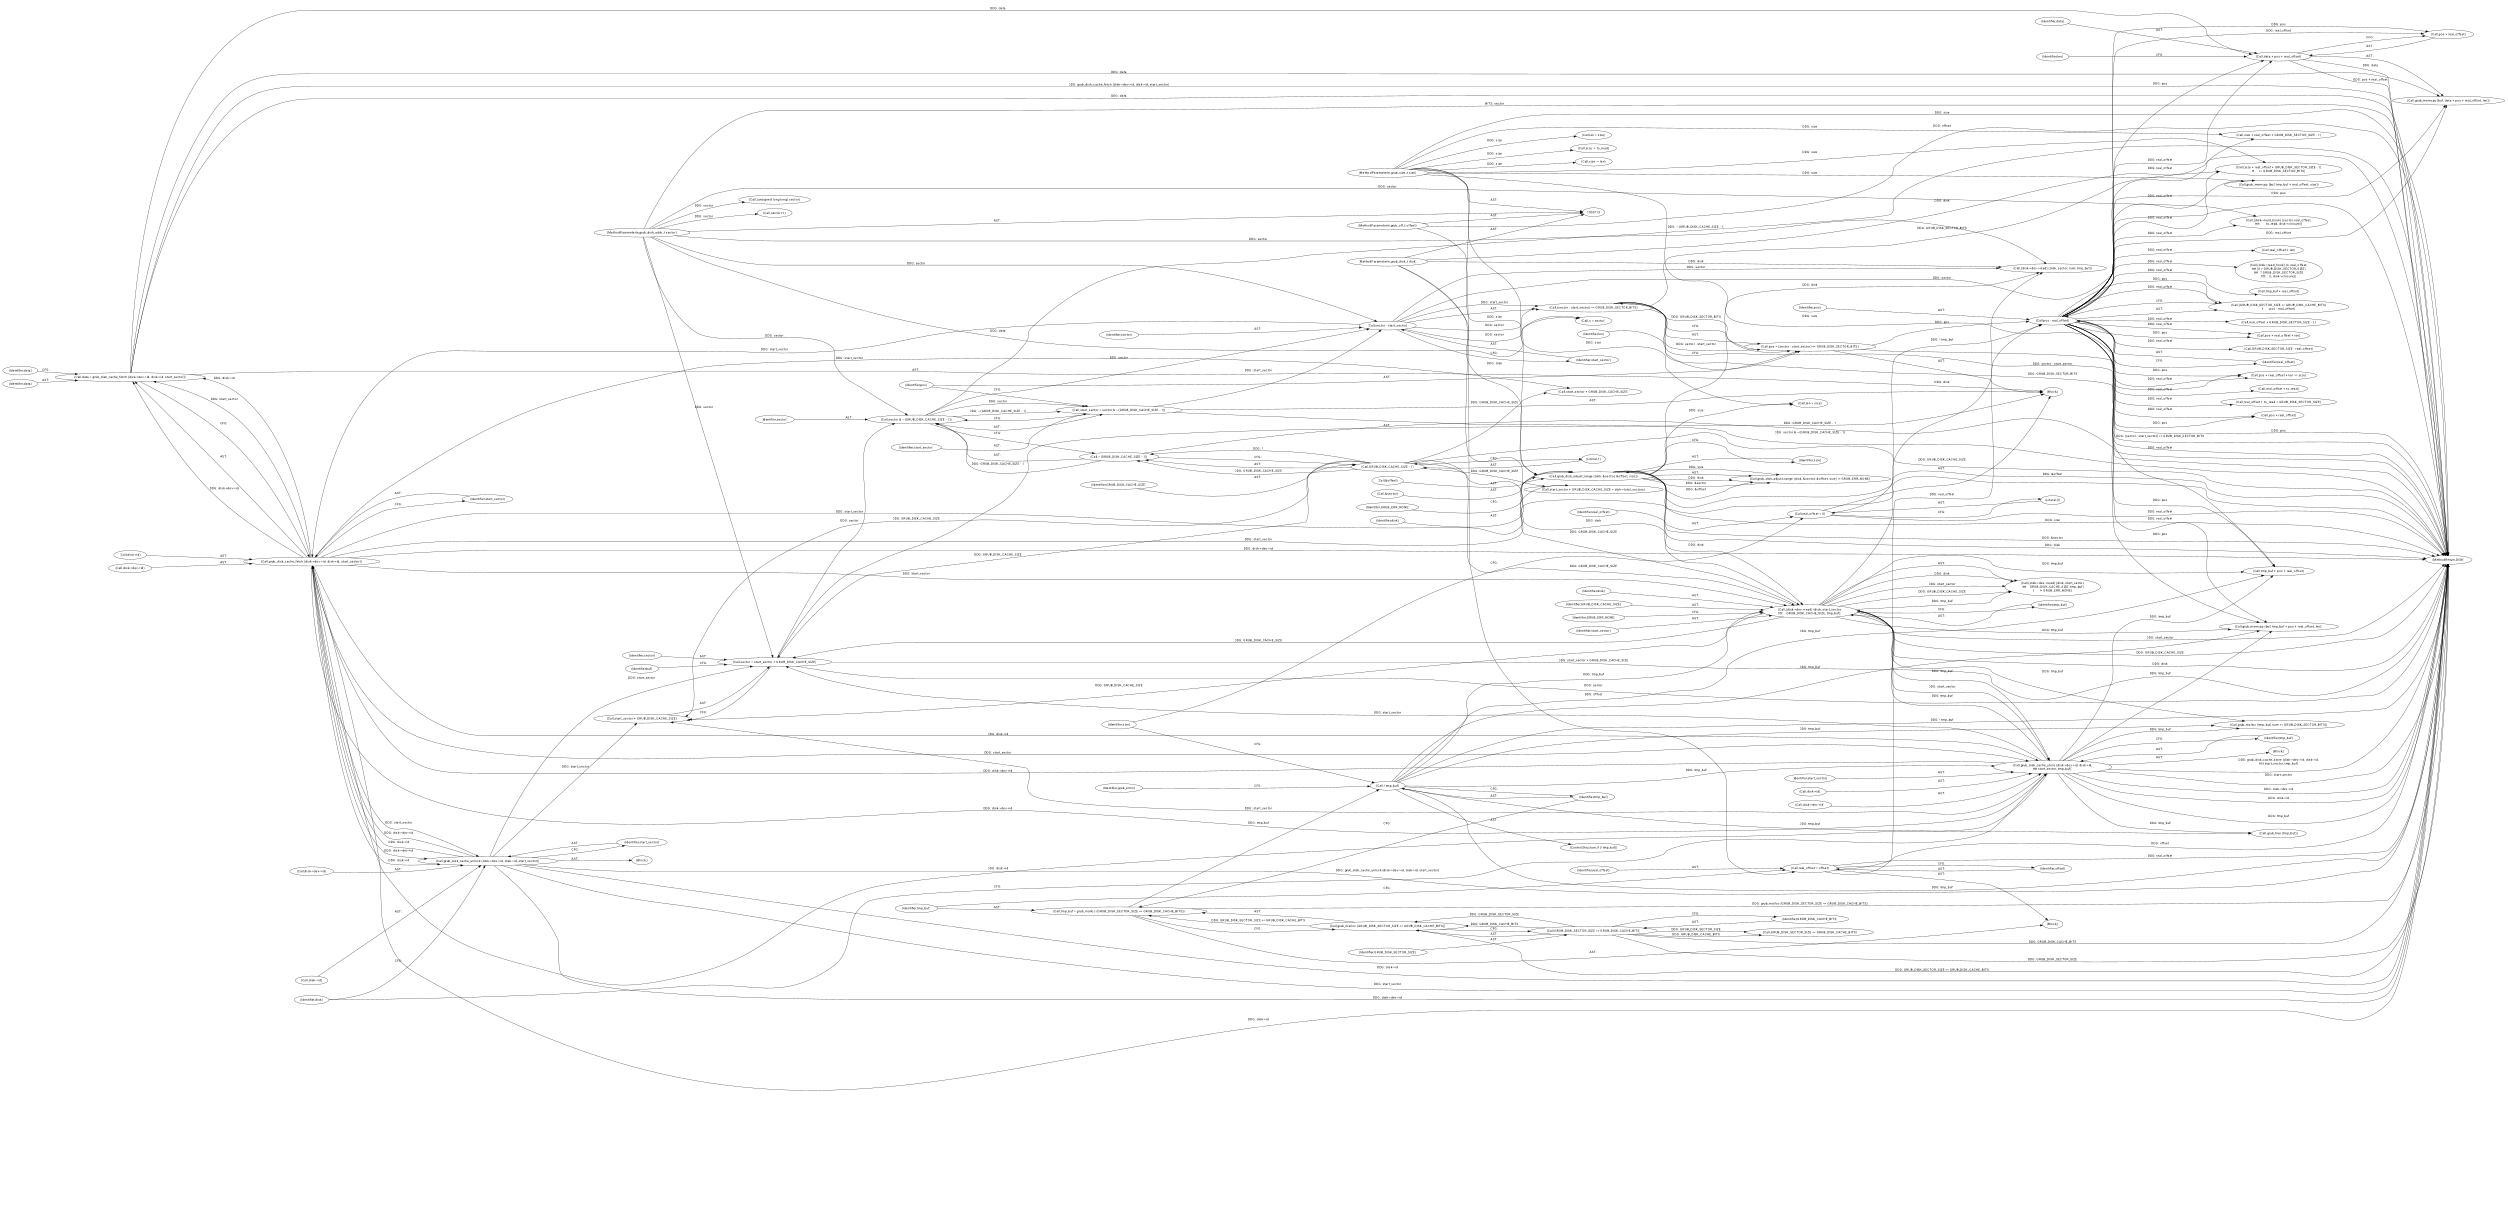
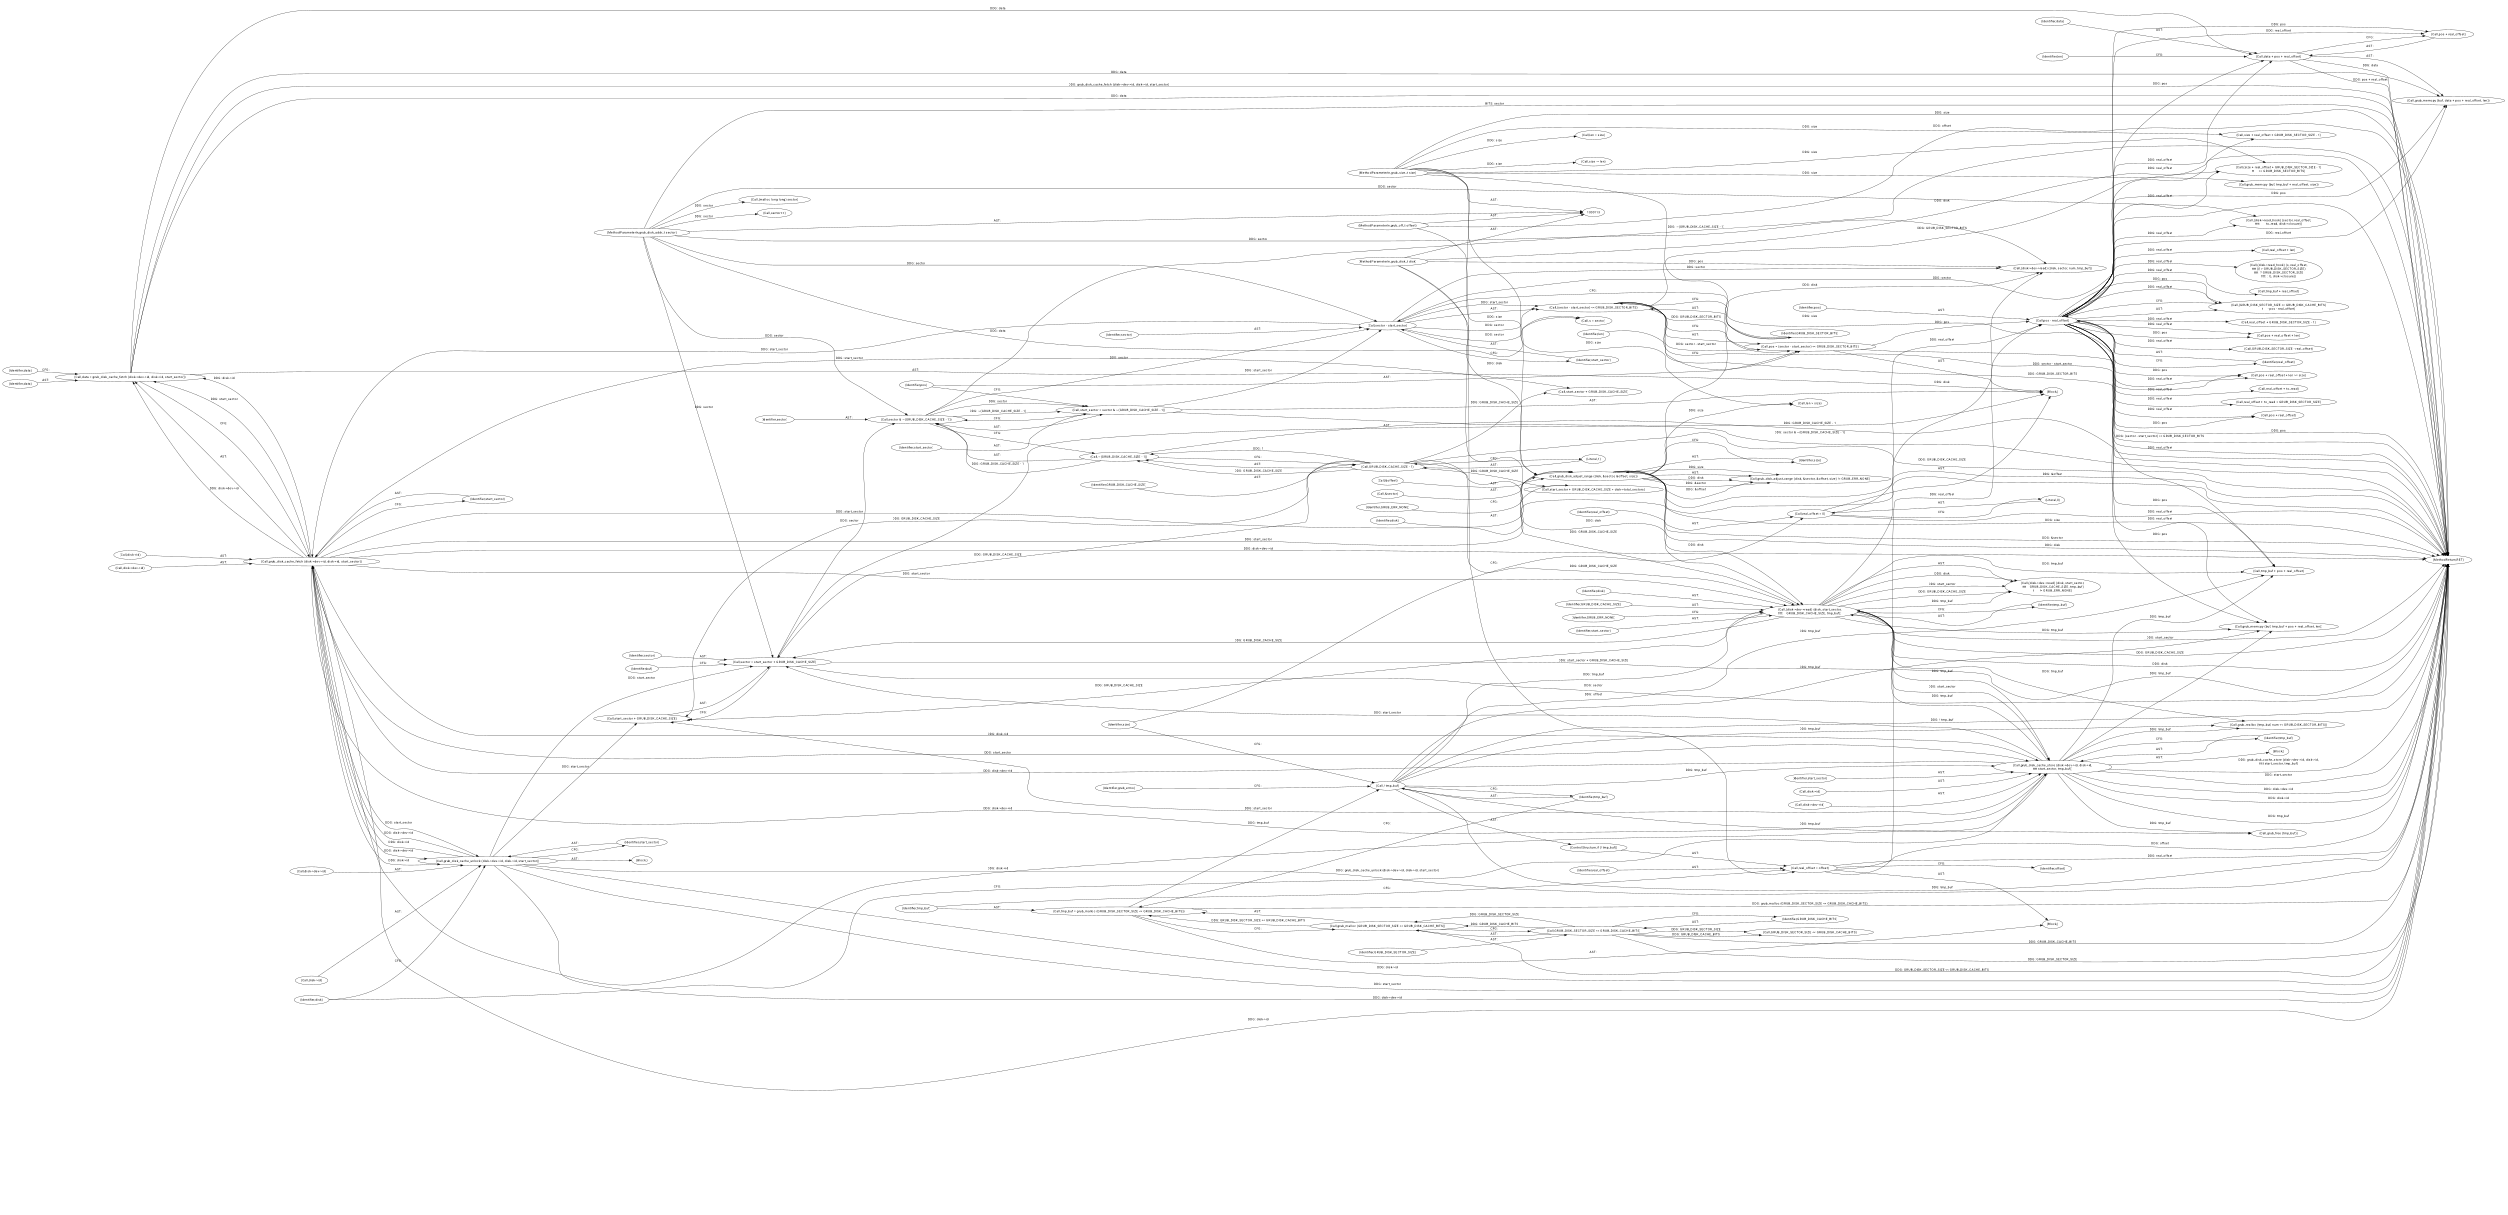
(1594, 148) -> none
(775, 200) -> (775, 200)
(2143, 222) -> none
(1696, 261) -> (1696, 261)
none -> (1810, 333)
(1942, 340) -> (1942, 340)
(2449, 560) -> (2449, 560)
(1937, 871) -> (1702, 858)
